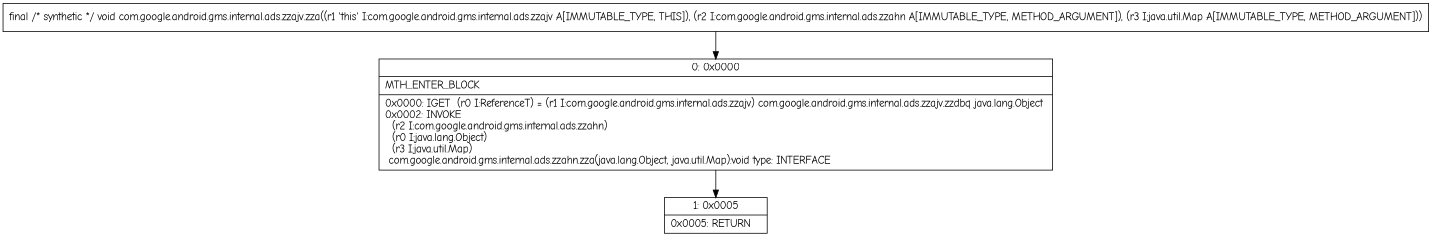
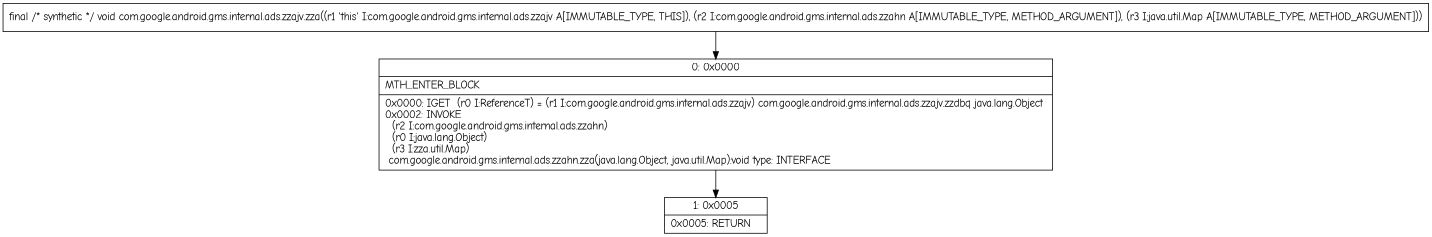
(429, 149) -> (427, 149)
